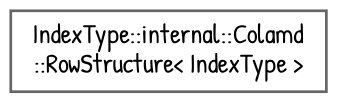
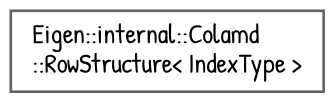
(169, 51) -> (167, 51)
